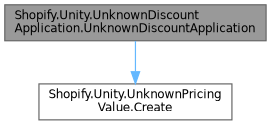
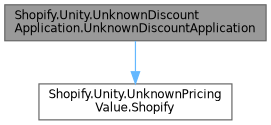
(135, 102) -> (135, 102)
